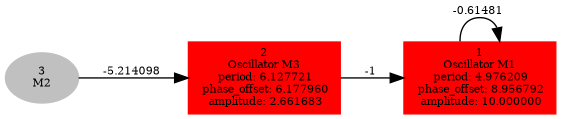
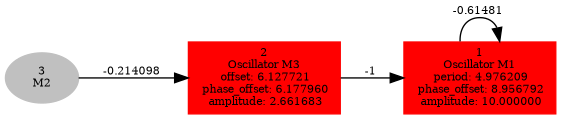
(134, 72) -> (134, 72)
(264, 77) -> (264, 77)
